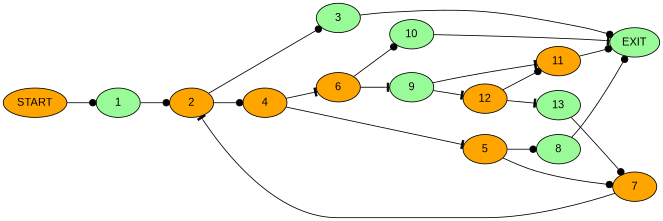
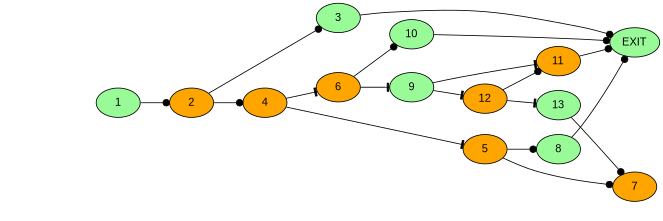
(520, 37) -> (520, 37)
(35, 103) -> none
(391, 218) -> none
